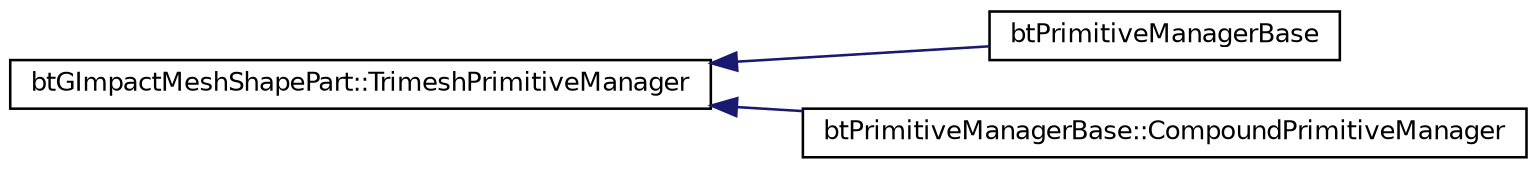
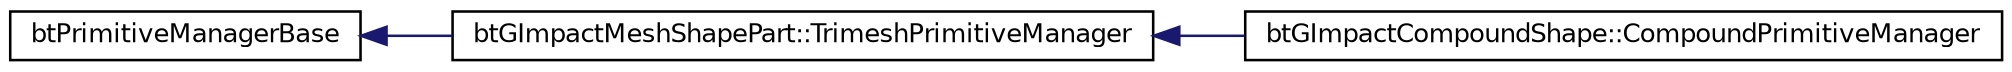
(863, 54) -> (420, 36)
(1165, 133) -> (1624, 36)
